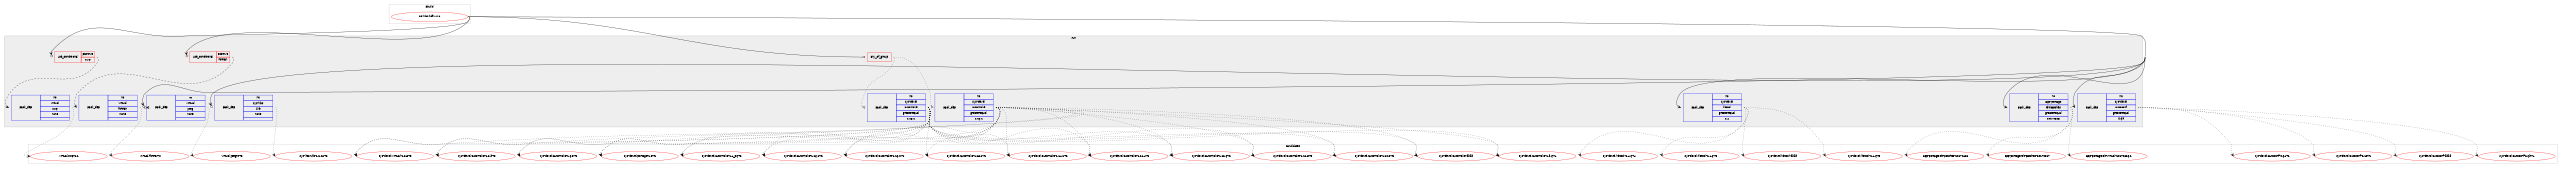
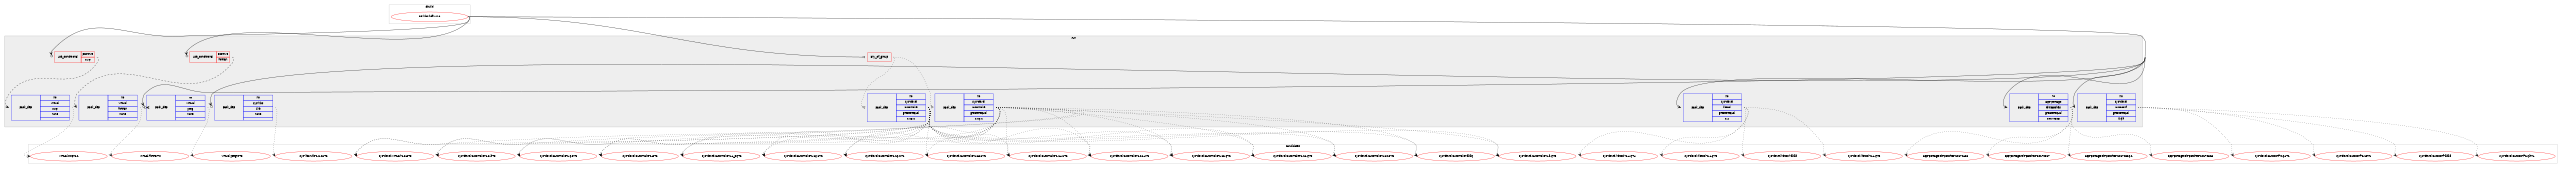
(640, 156) -> (640, 156)
(1293, 156) -> (1293, 156)
(1456, 156) -> (1456, 156)
(1538, 156) -> (1538, 156)
(2109, 156) -> (2109, 156)
none -> (2190, 156)
